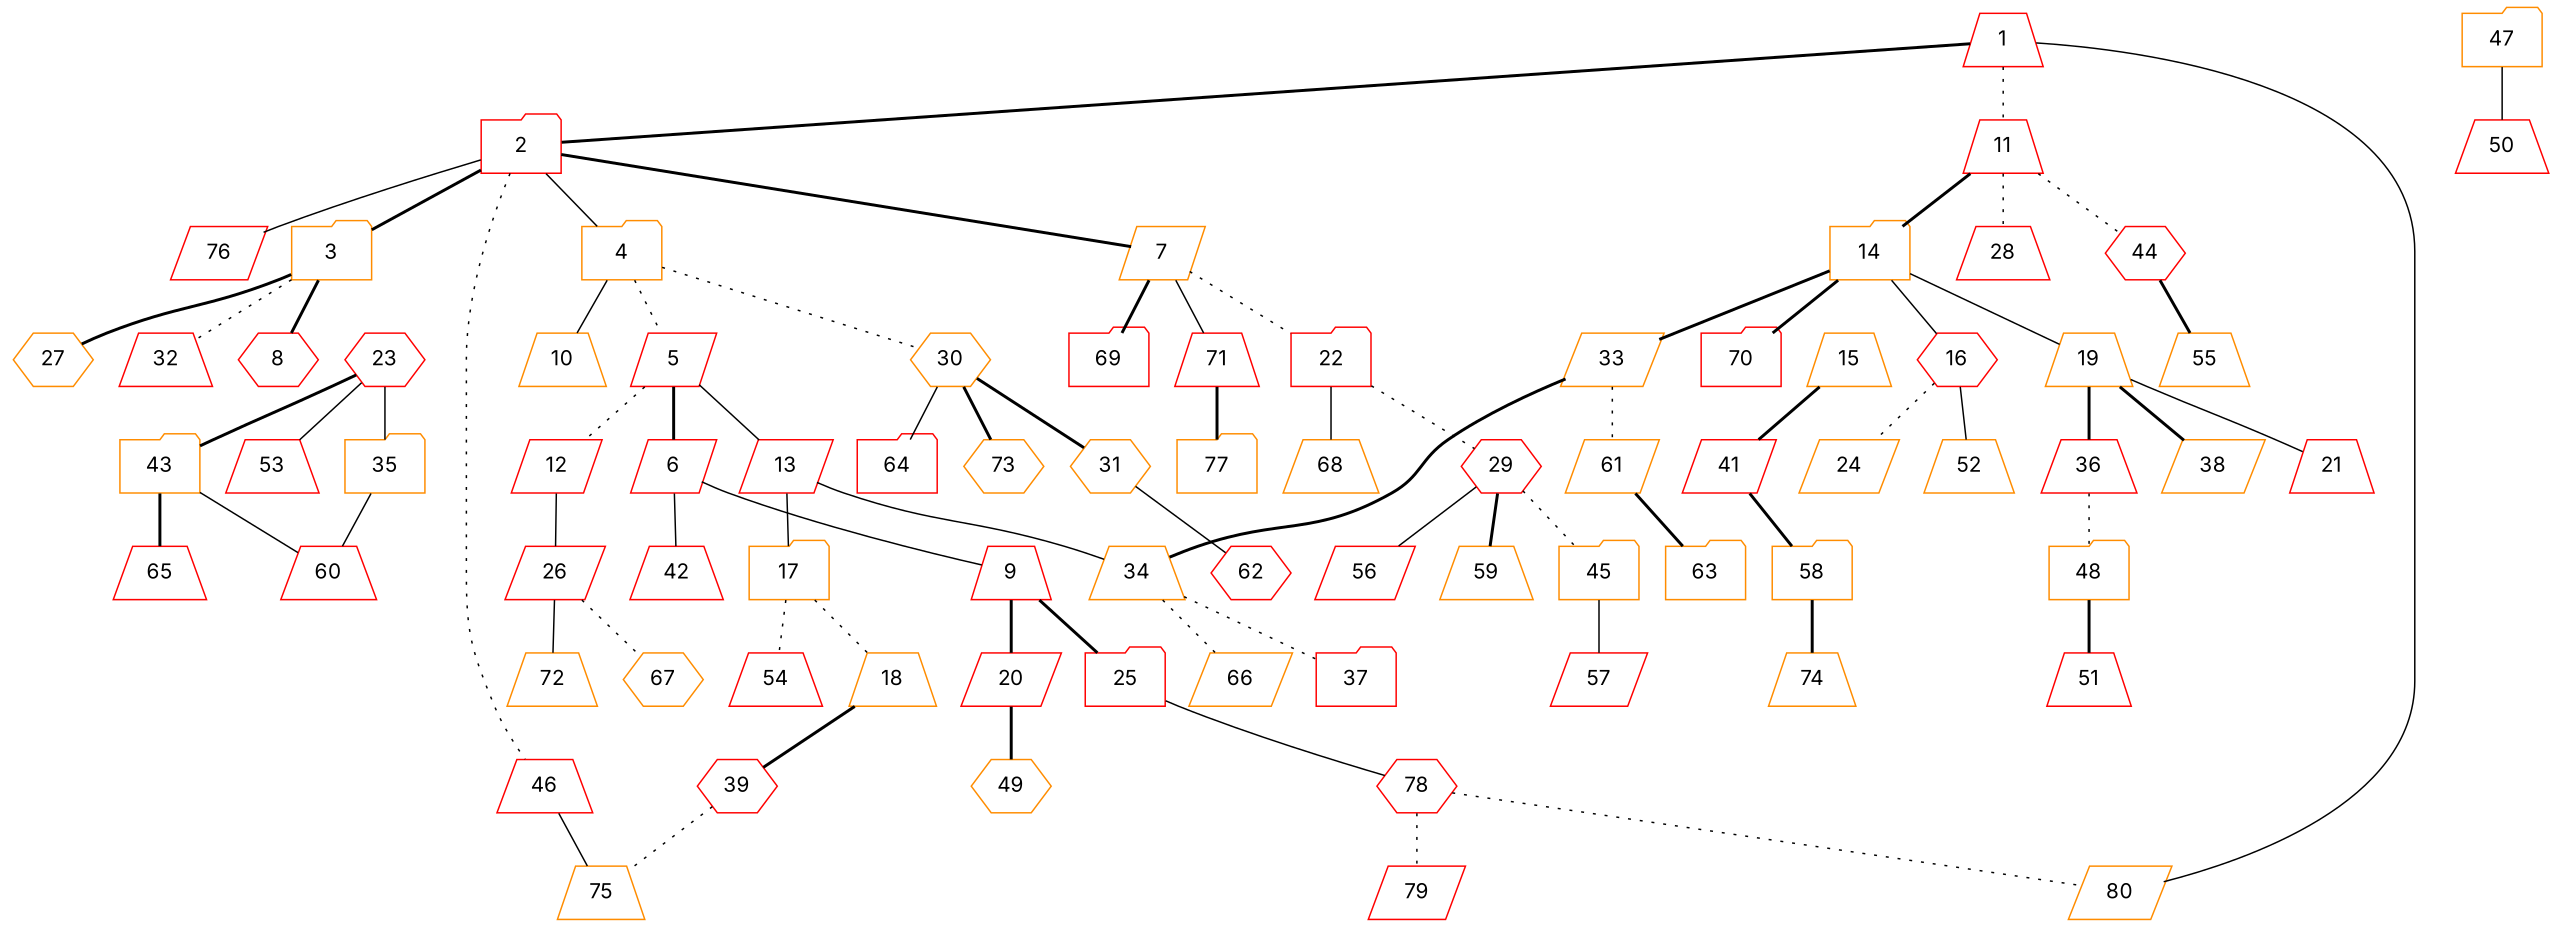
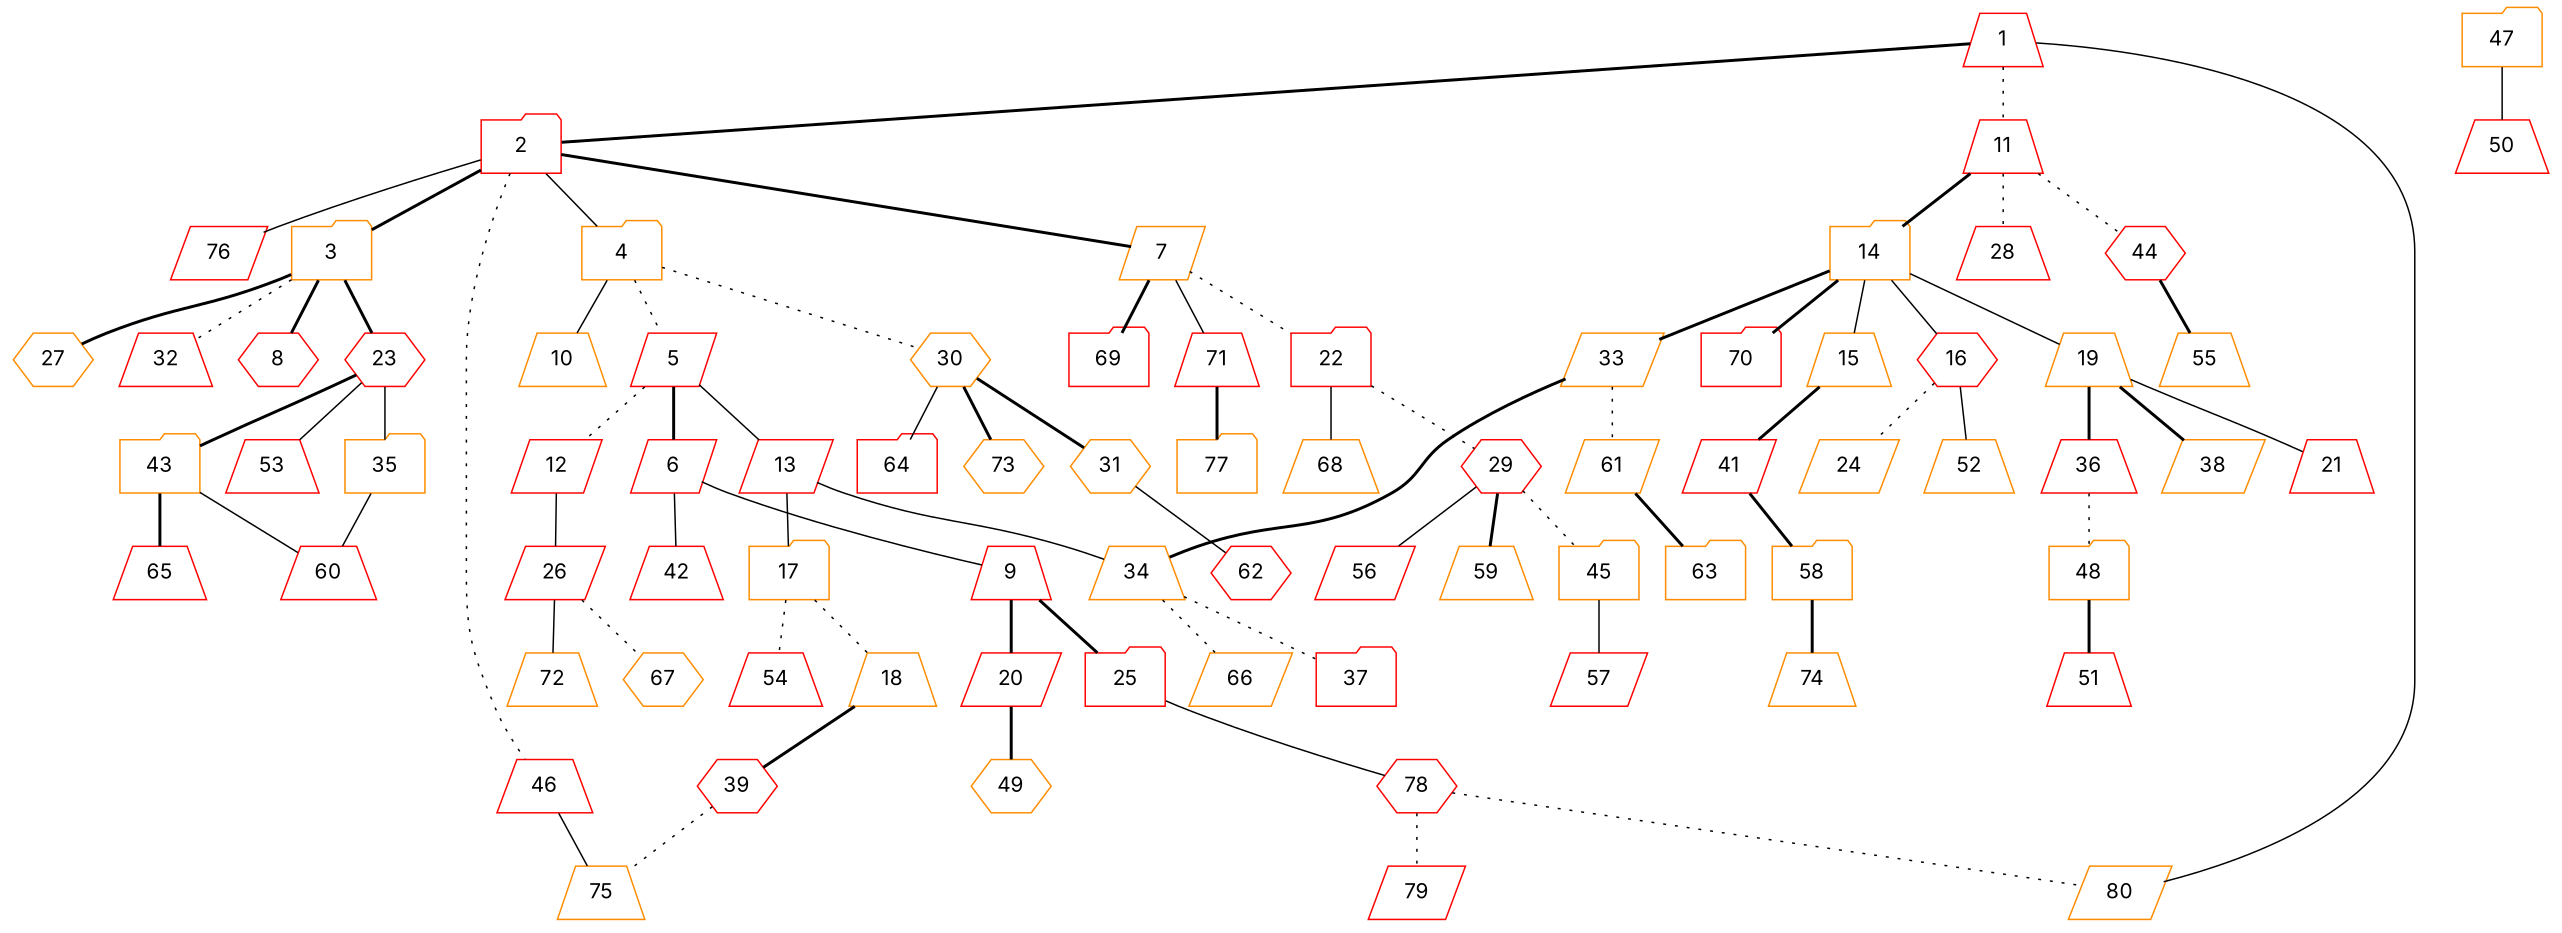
none -> (358, 307)
none -> (1860, 307)
